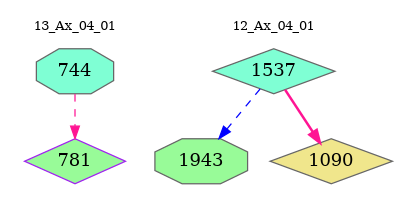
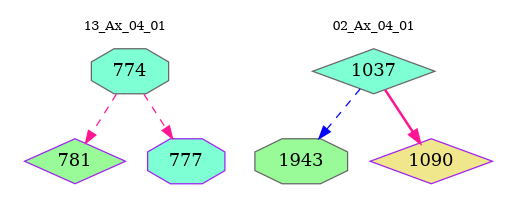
(274, 27) -> (374, 27)
(75, 71) -> (130, 71)
(274, 71) -> (374, 71)
none -> (186, 161)
(331, 161) -> (431, 161)
